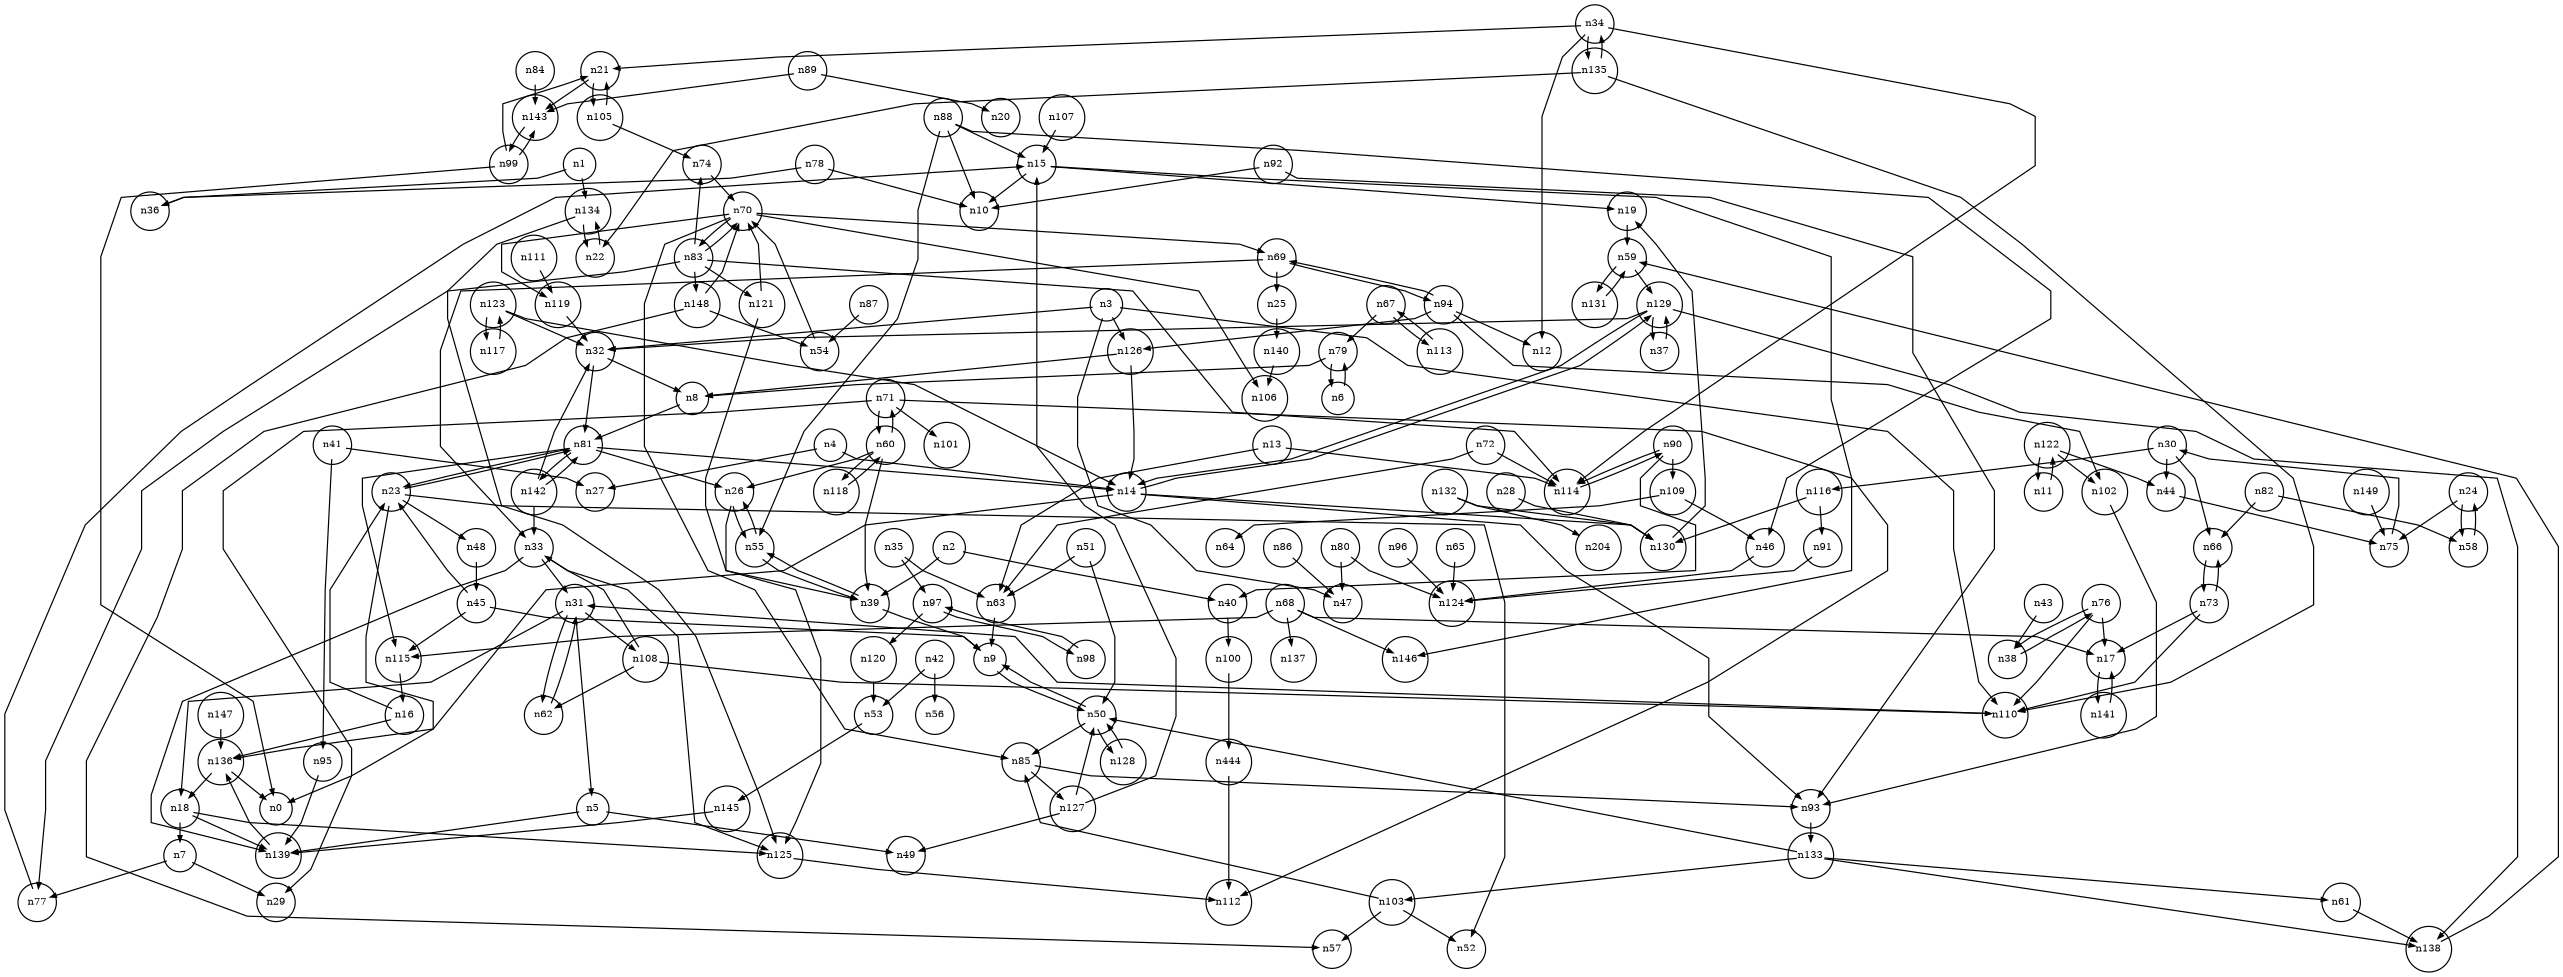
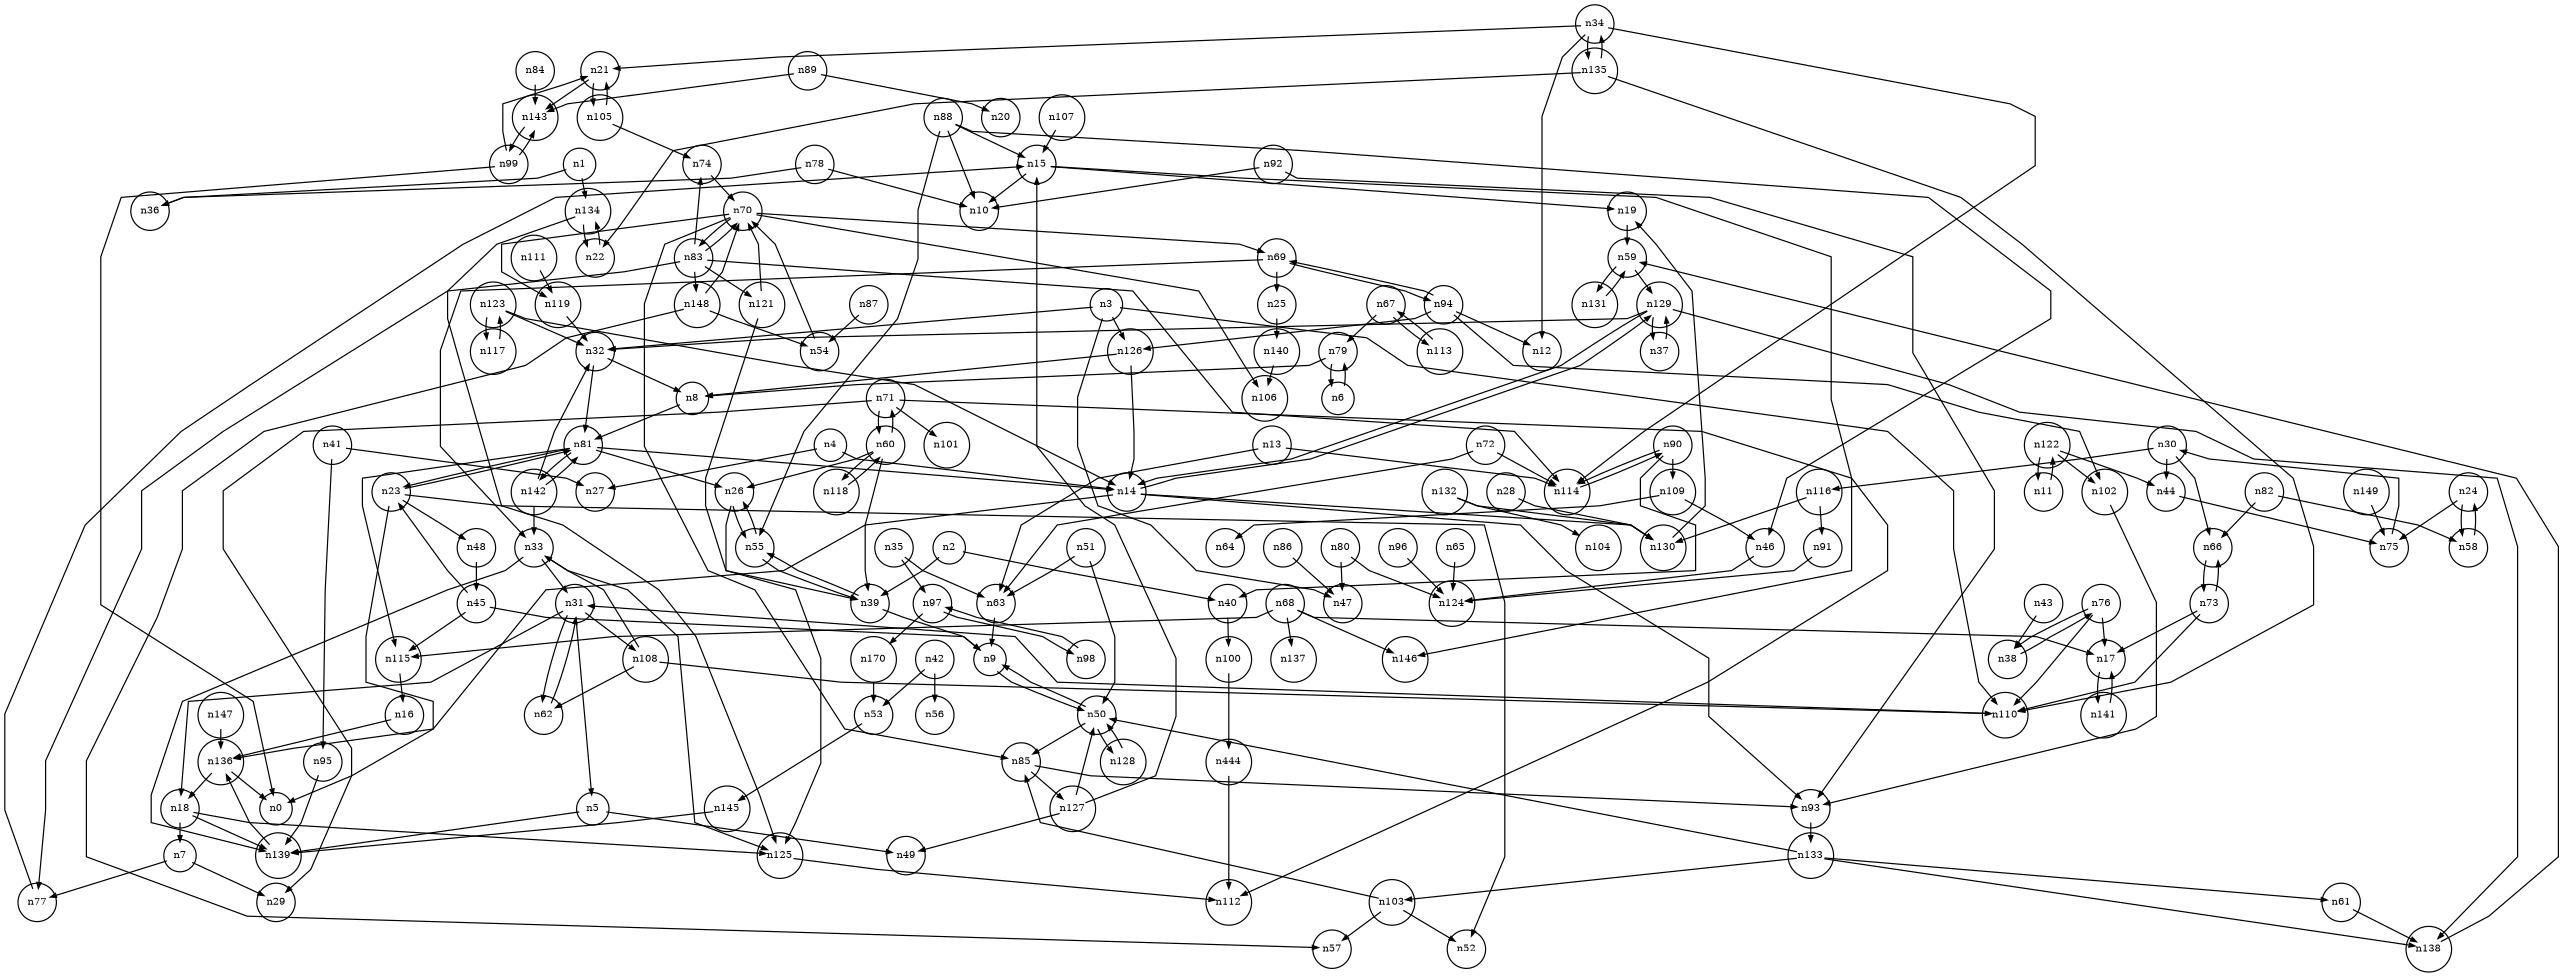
(1598, 548) -> (1598, 548)
(333, 585) -> none
(874, 659) -> (874, 659)
